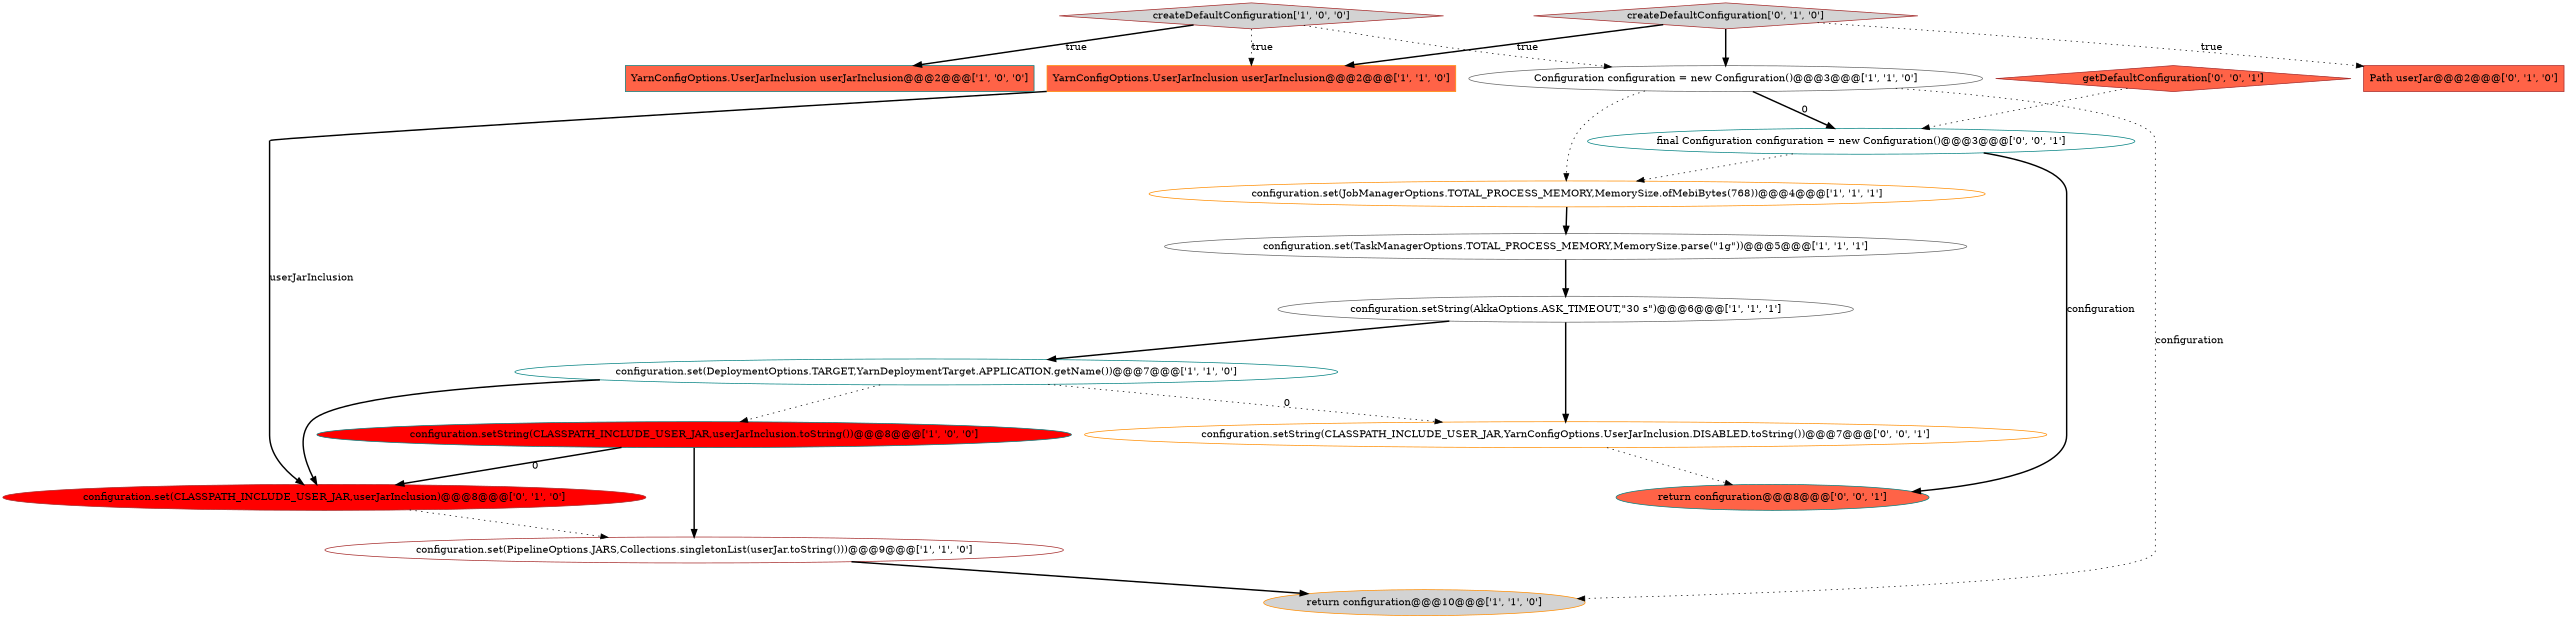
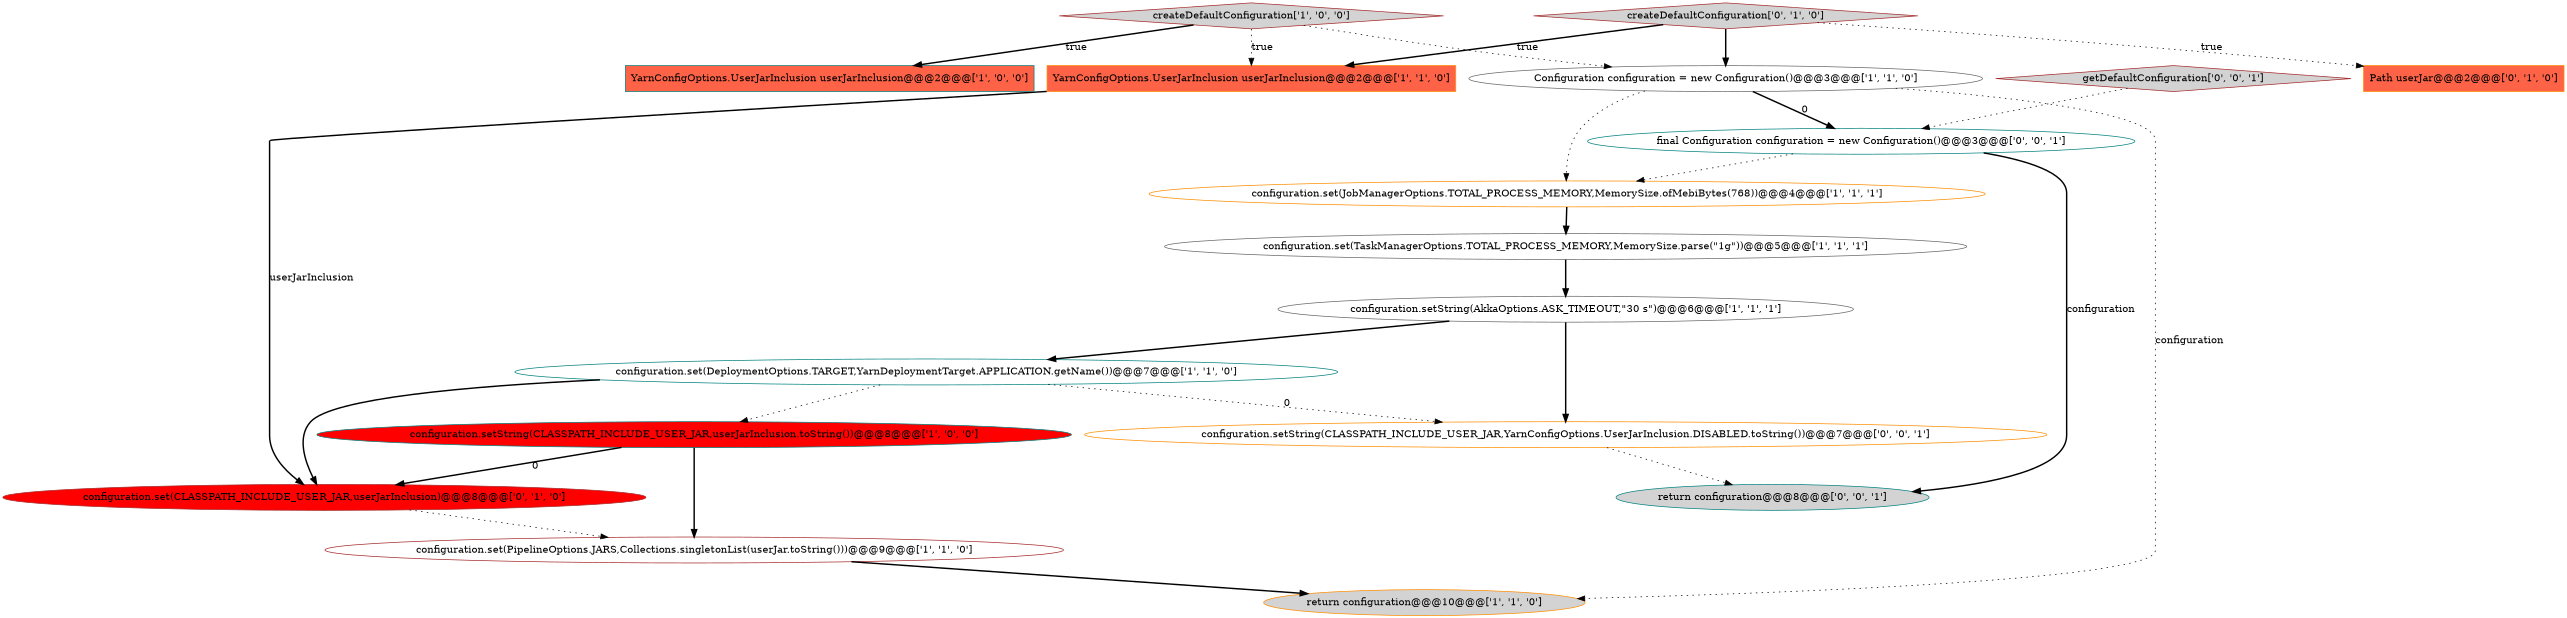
(2173, 79) -> (2173, 79)
(2464, 79) -> (2464, 79)
(1773, 497) -> (1773, 497)
